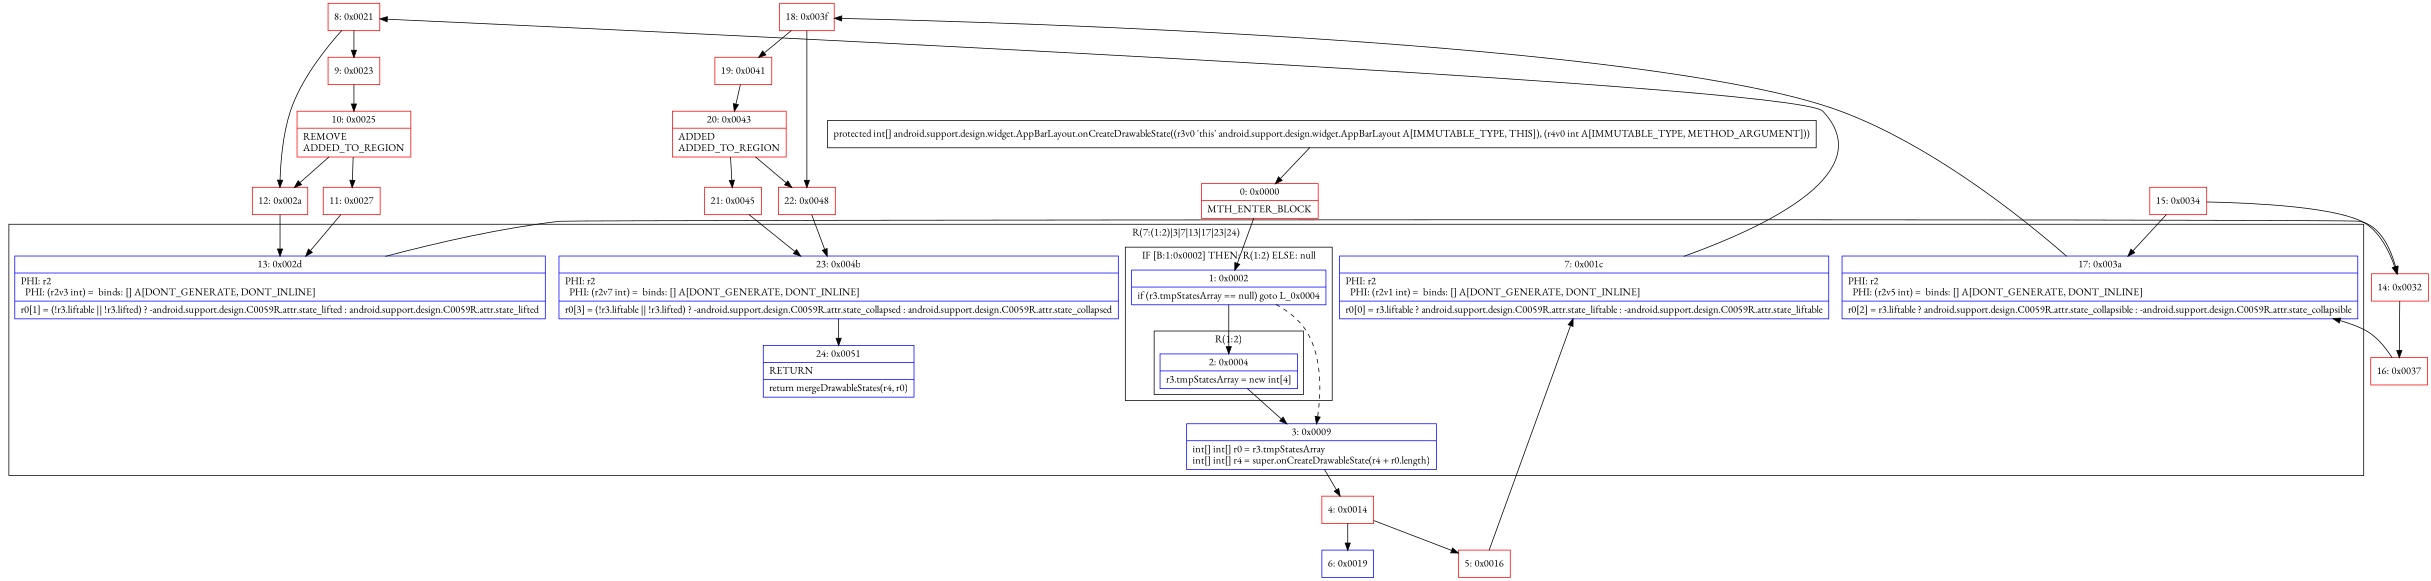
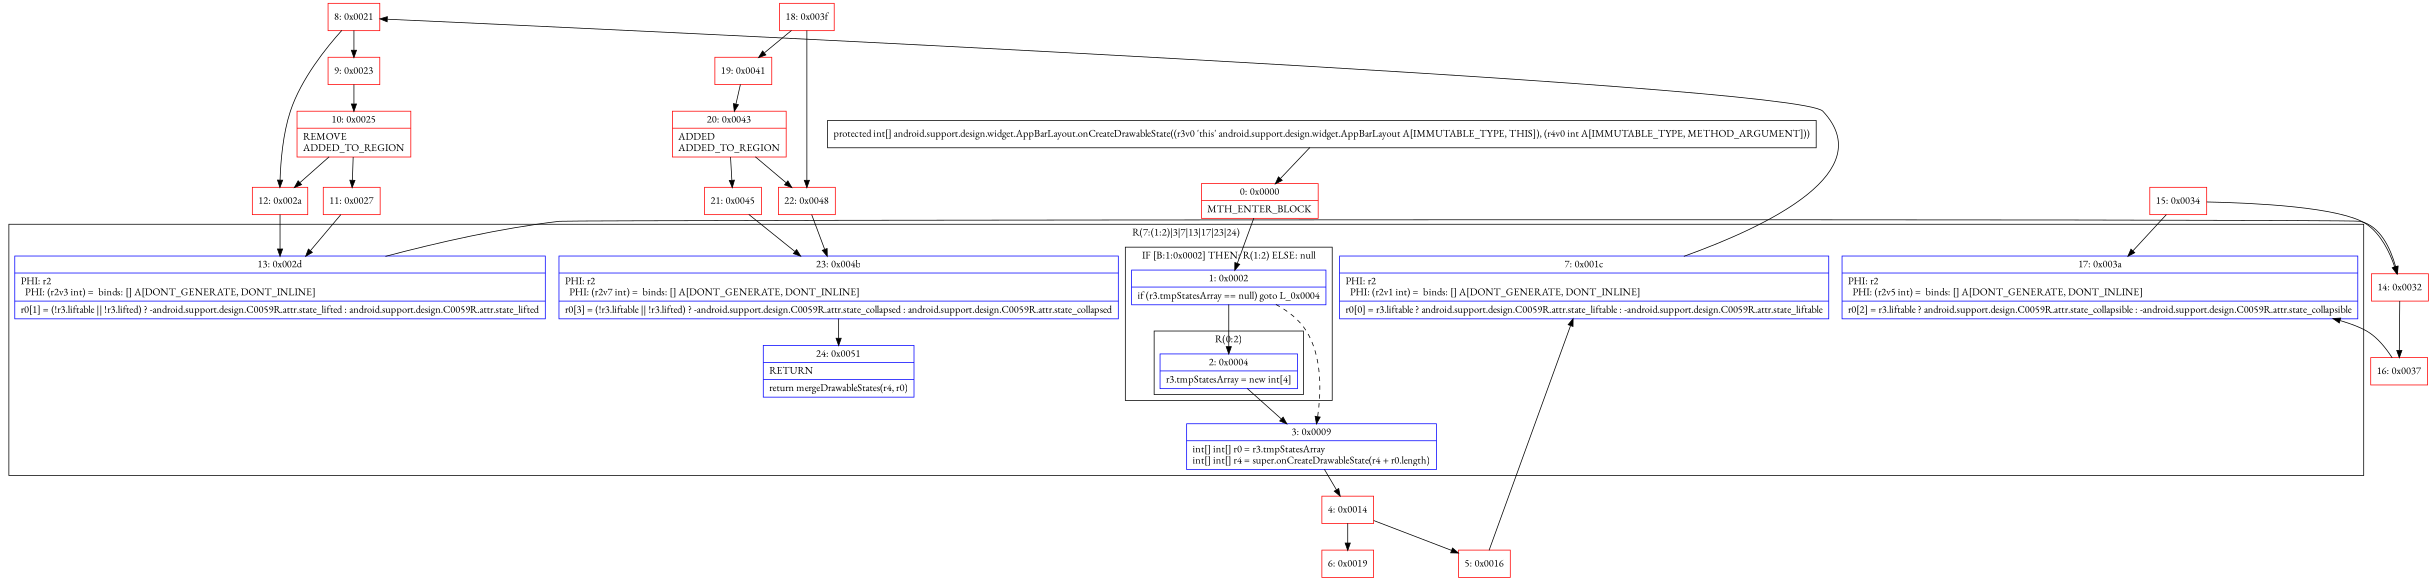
(1479, 51) -> none
(1229, 340) -> (1229, 340)
(1348, 564) -> (1348, 564)
